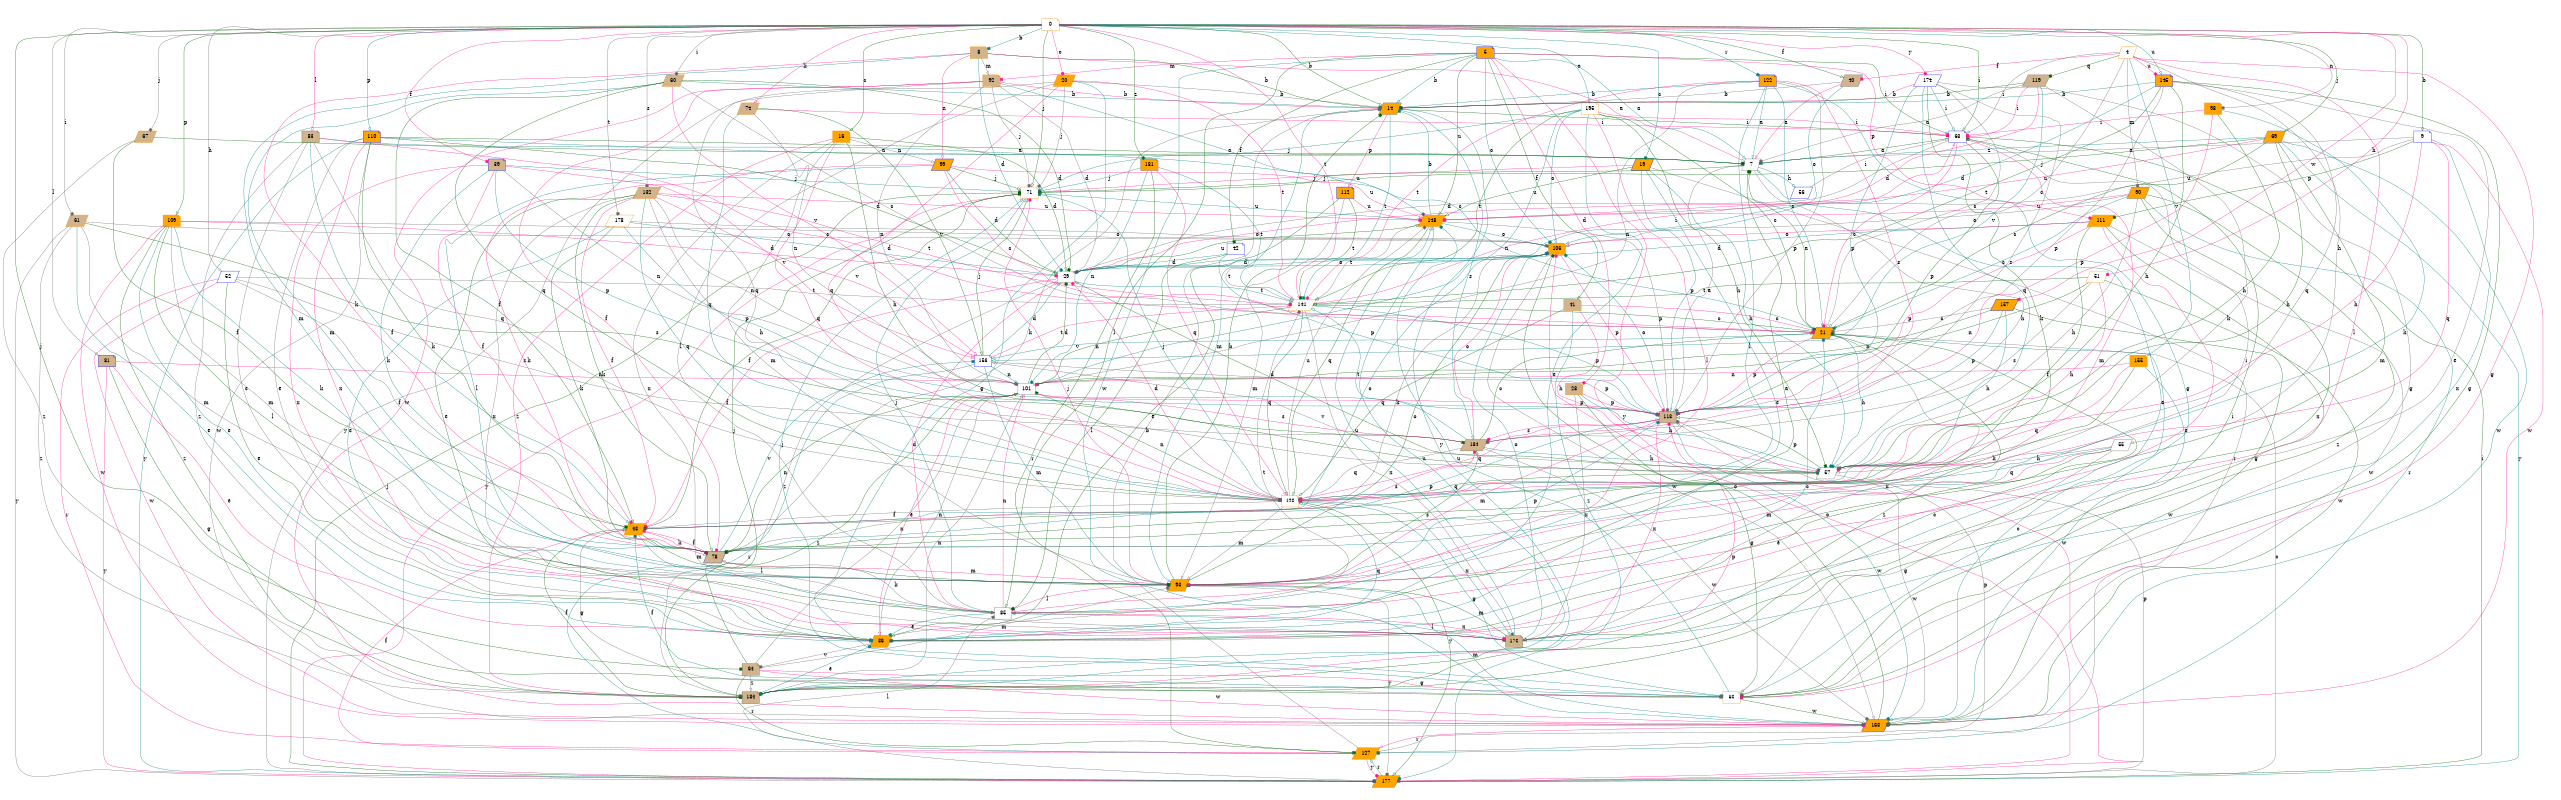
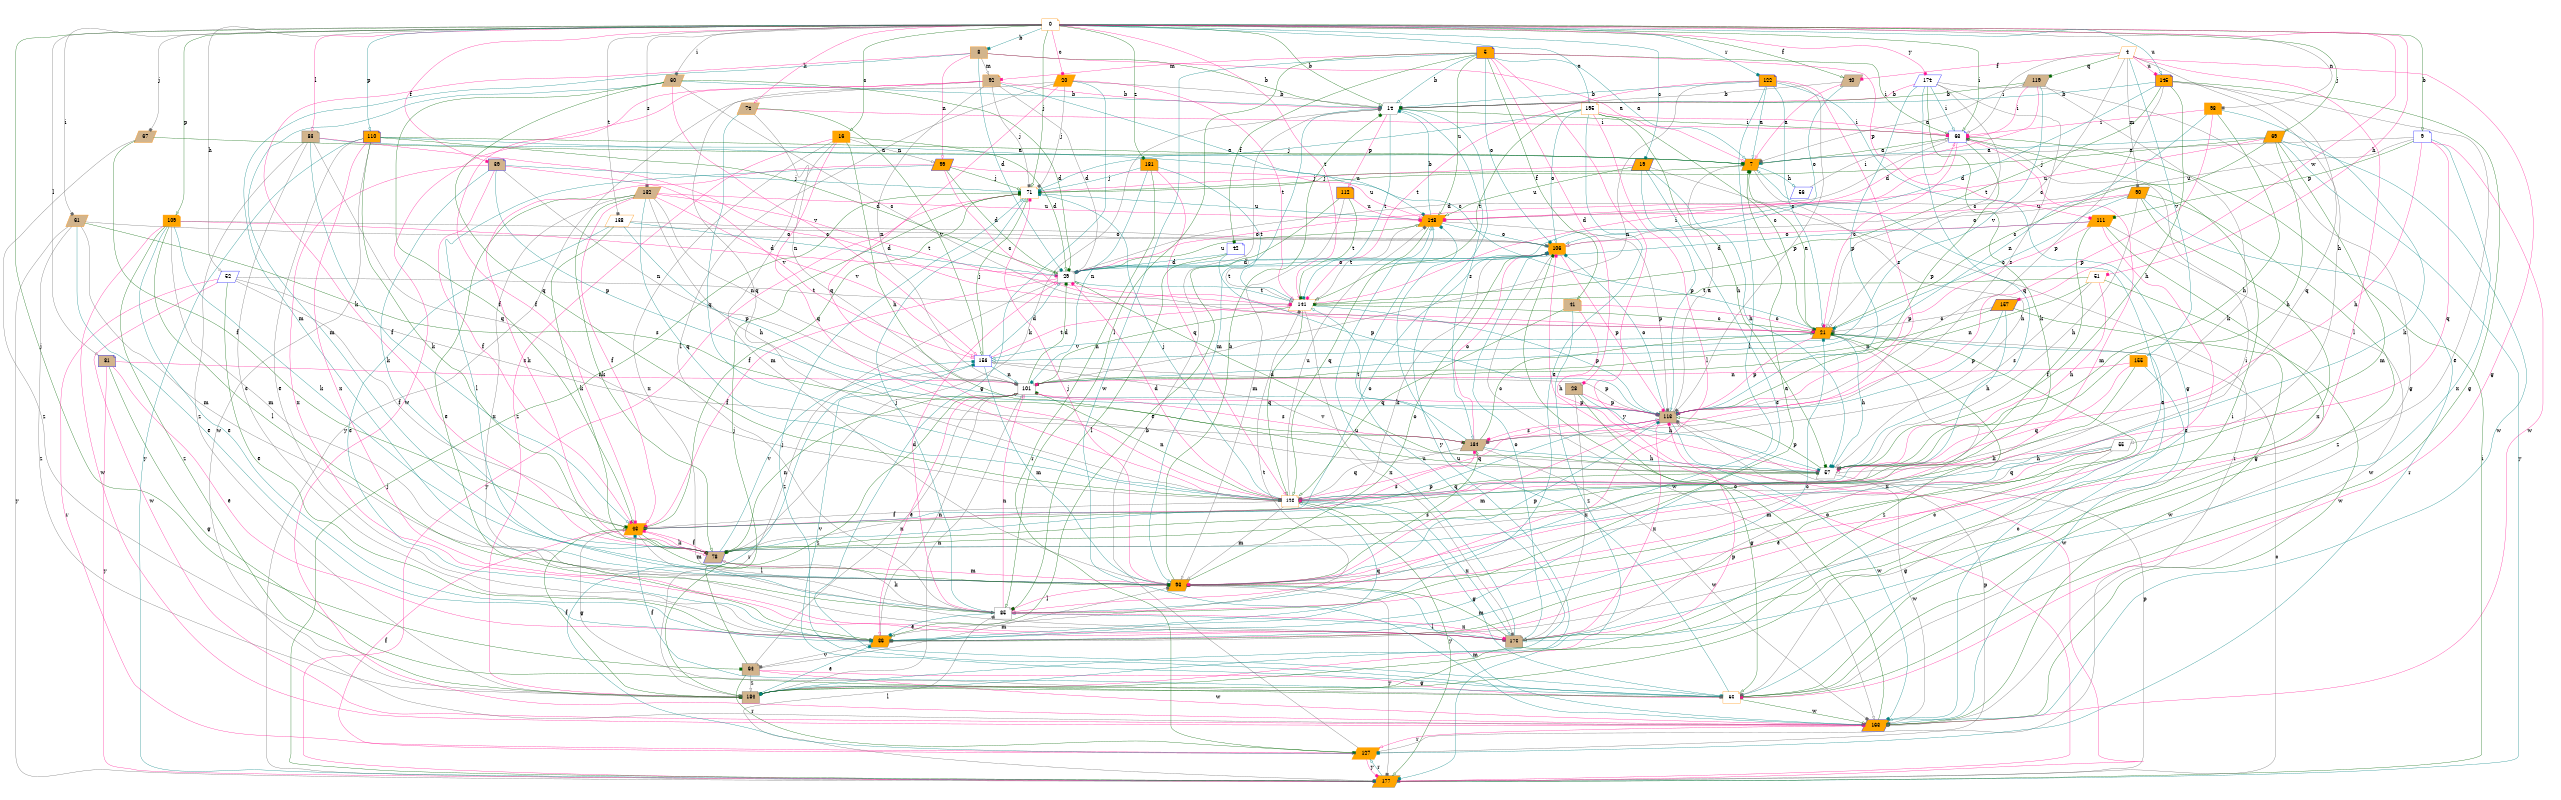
(1390, 109) -> (1390, 109)
(1989, 151) -> (1989, 151)
(1751, 165) -> (1751, 165)
(553, 178) -> (570, 137)
(619, 221) -> (619, 221)
(1702, 289) -> (1702, 289)
(1340, 311) -> (1656, 353)
(1574, 389) -> (1574, 389)
none -> (1072, 667)
